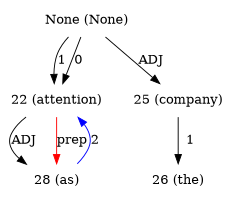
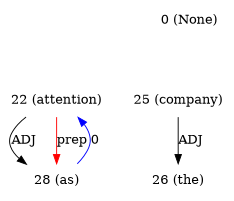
(87, 20) -> none
none -> (189, 20)
(95, 140) -> (95, 140)
(191, 140) -> (191, 140)
